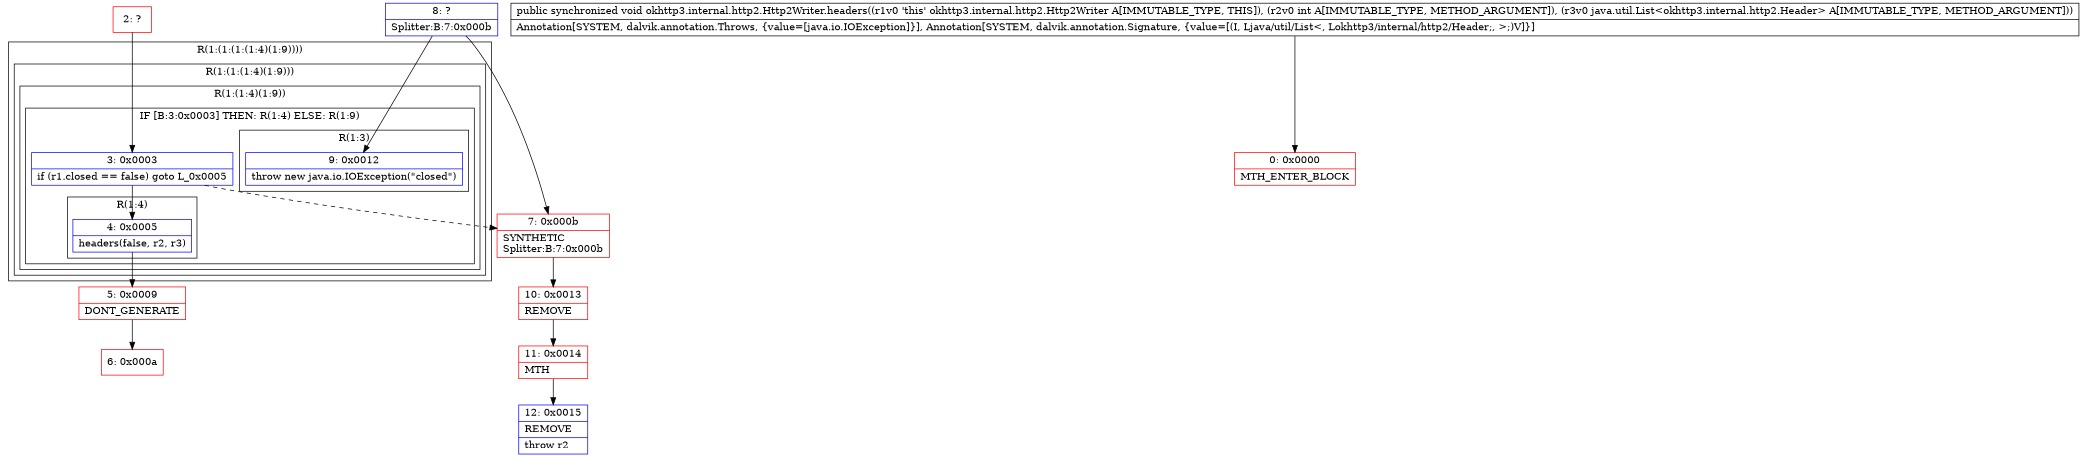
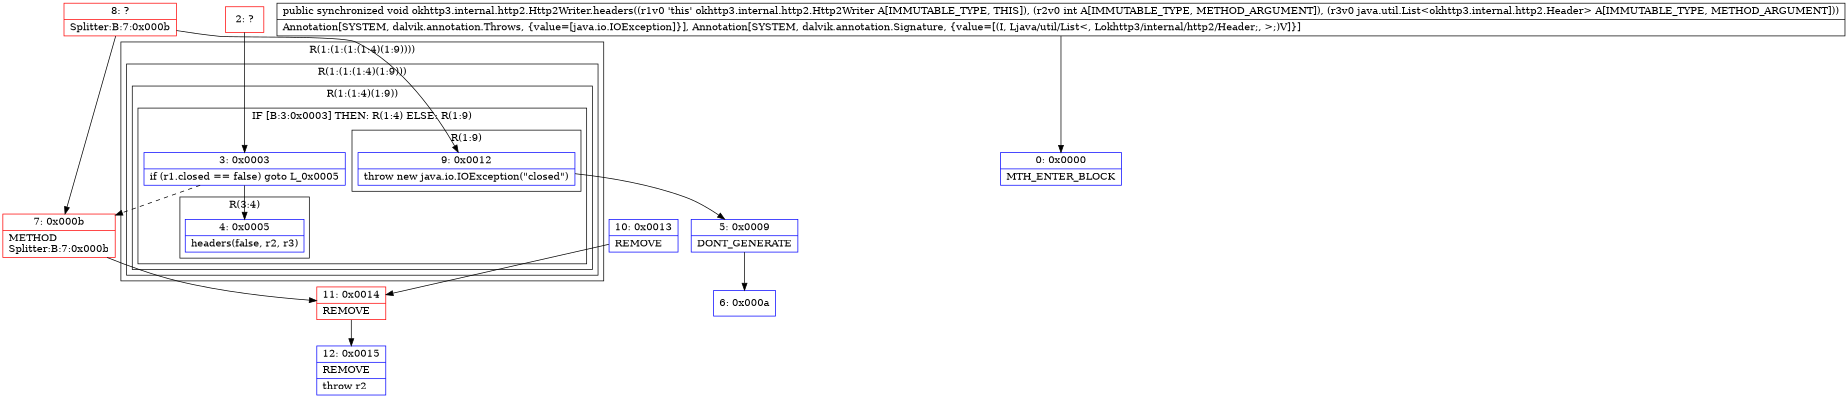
(442, 20) -> (120, 20)
(354, 138) -> (466, 138)
(1295, 169) -> (1061, 169)
(132, 205) -> (245, 205)
(534, 238) -> (33, 238)
(132, 266) -> (649, 186)
(553, 269) -> (206, 287)
(132, 303) -> (745, 236)
(553, 303) -> (644, 236)
(132, 362) -> (745, 303)
(537, 370) -> (346, 311)
